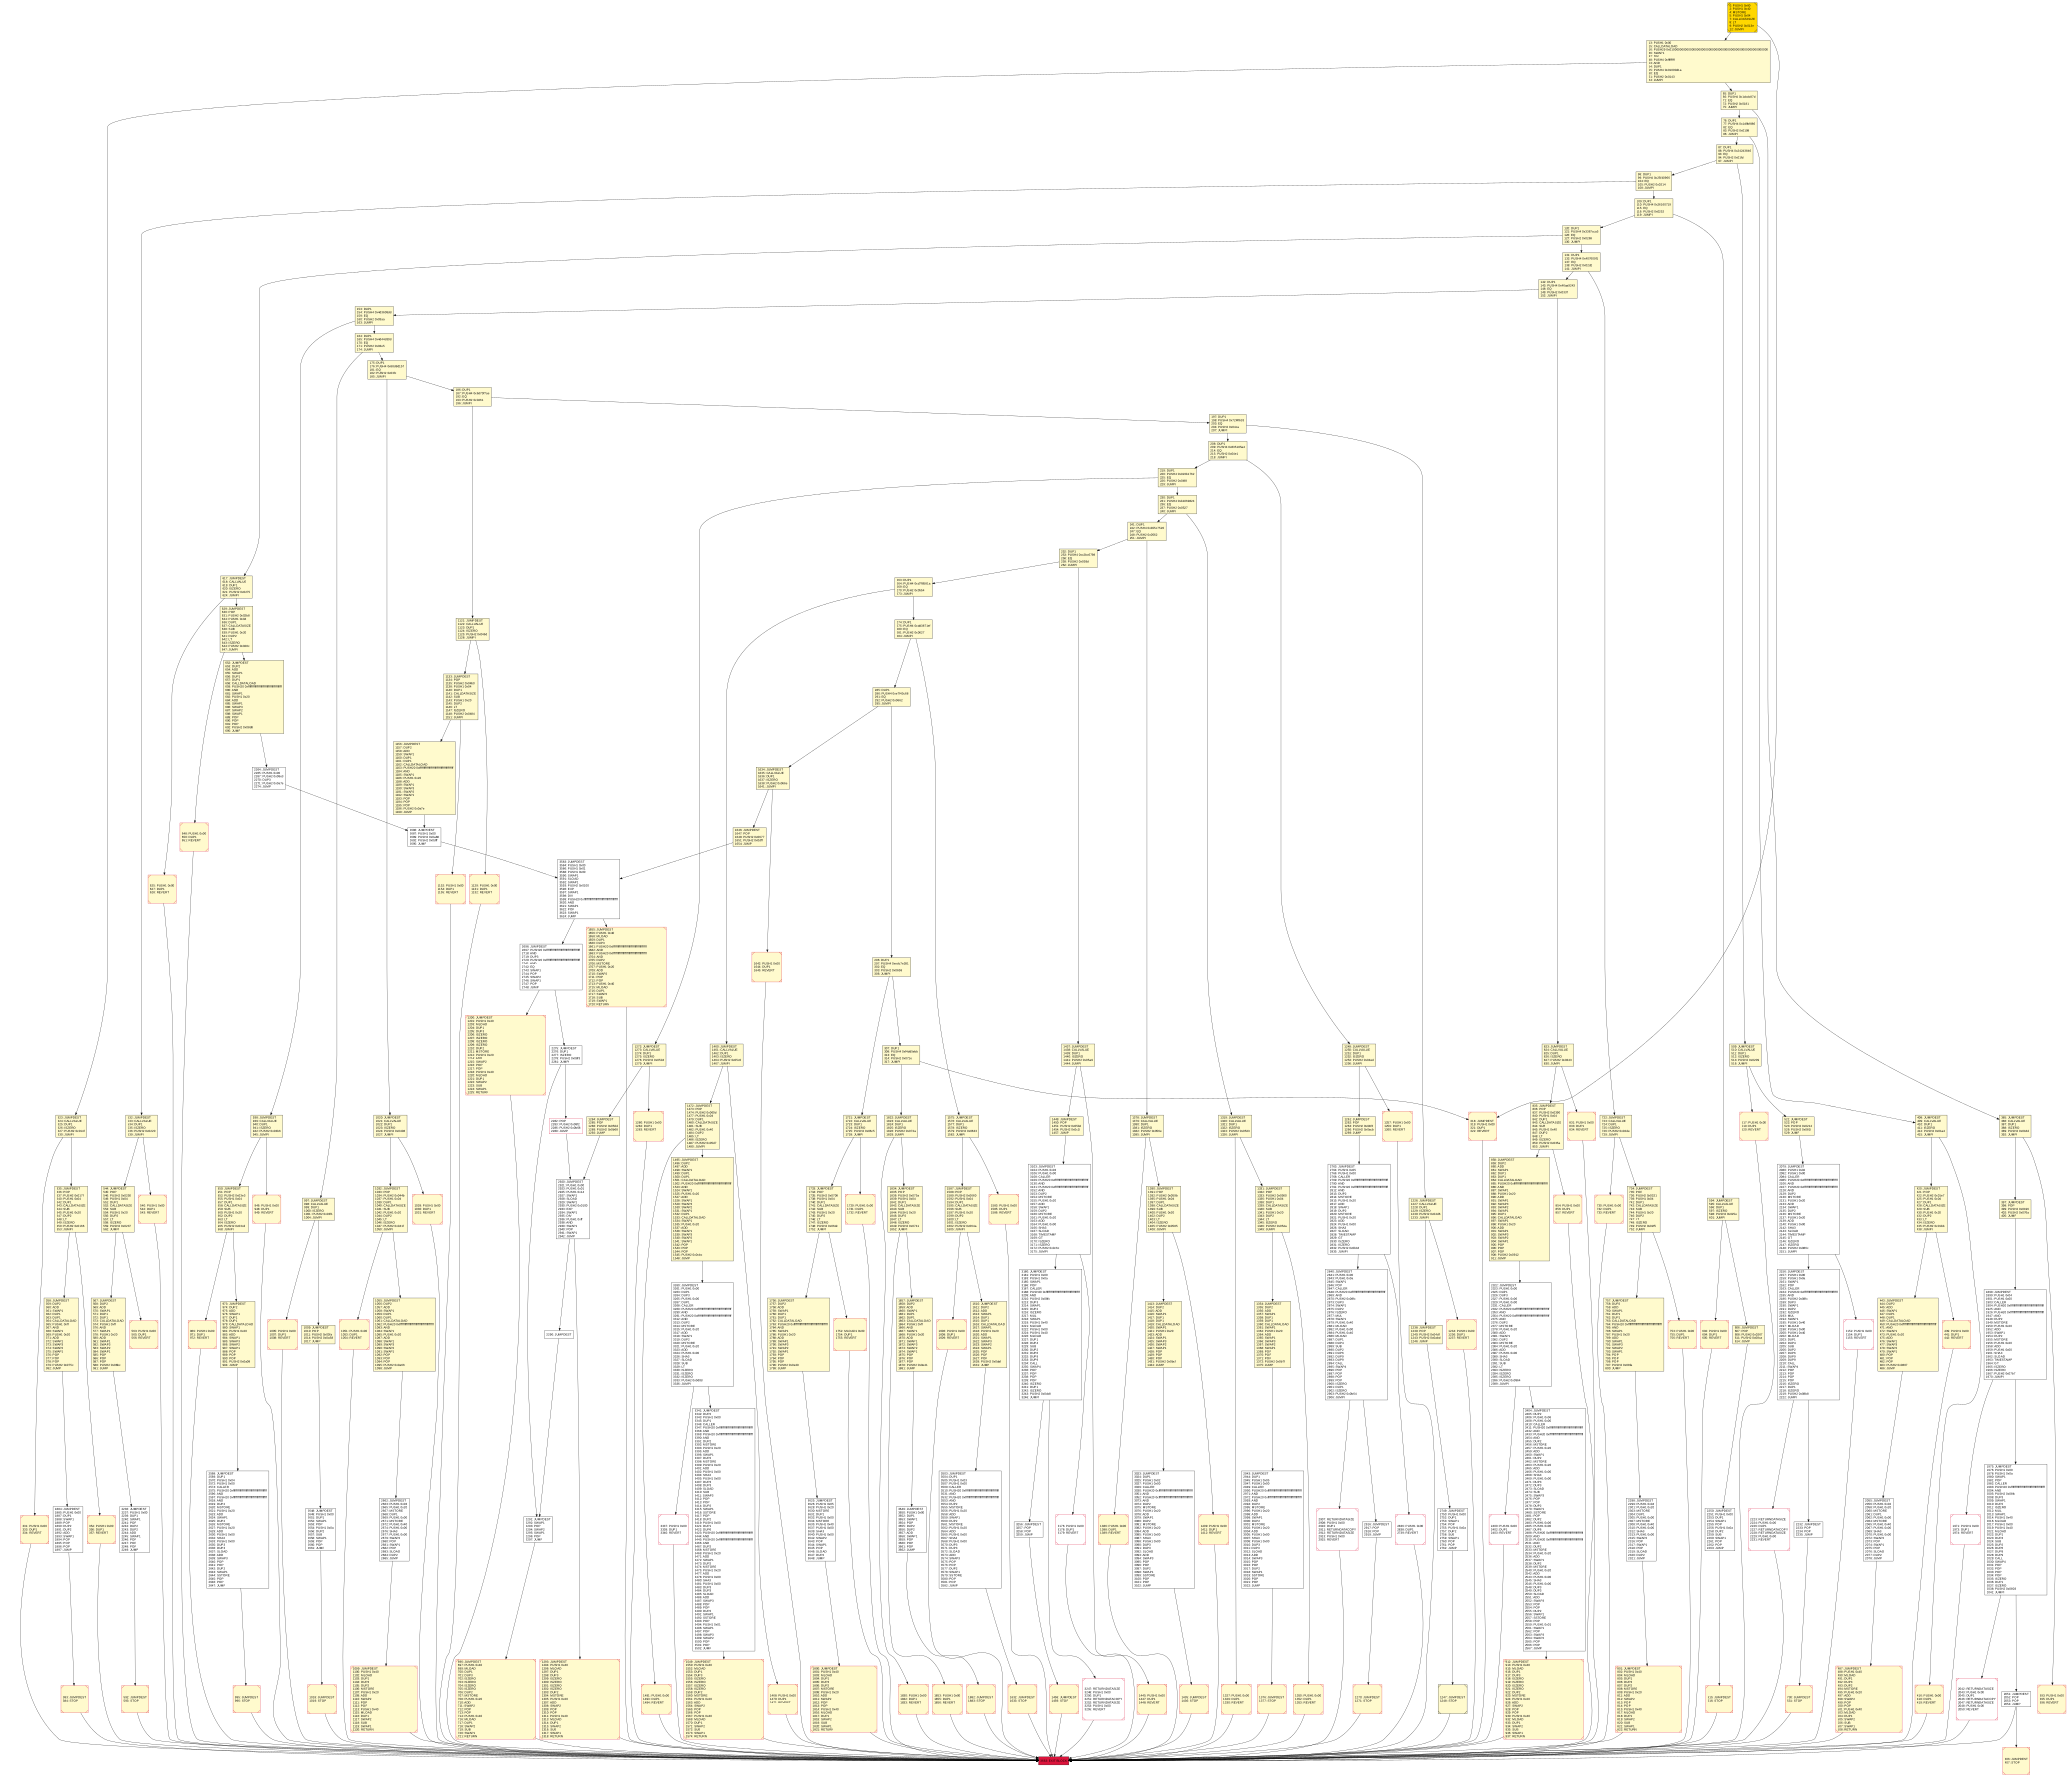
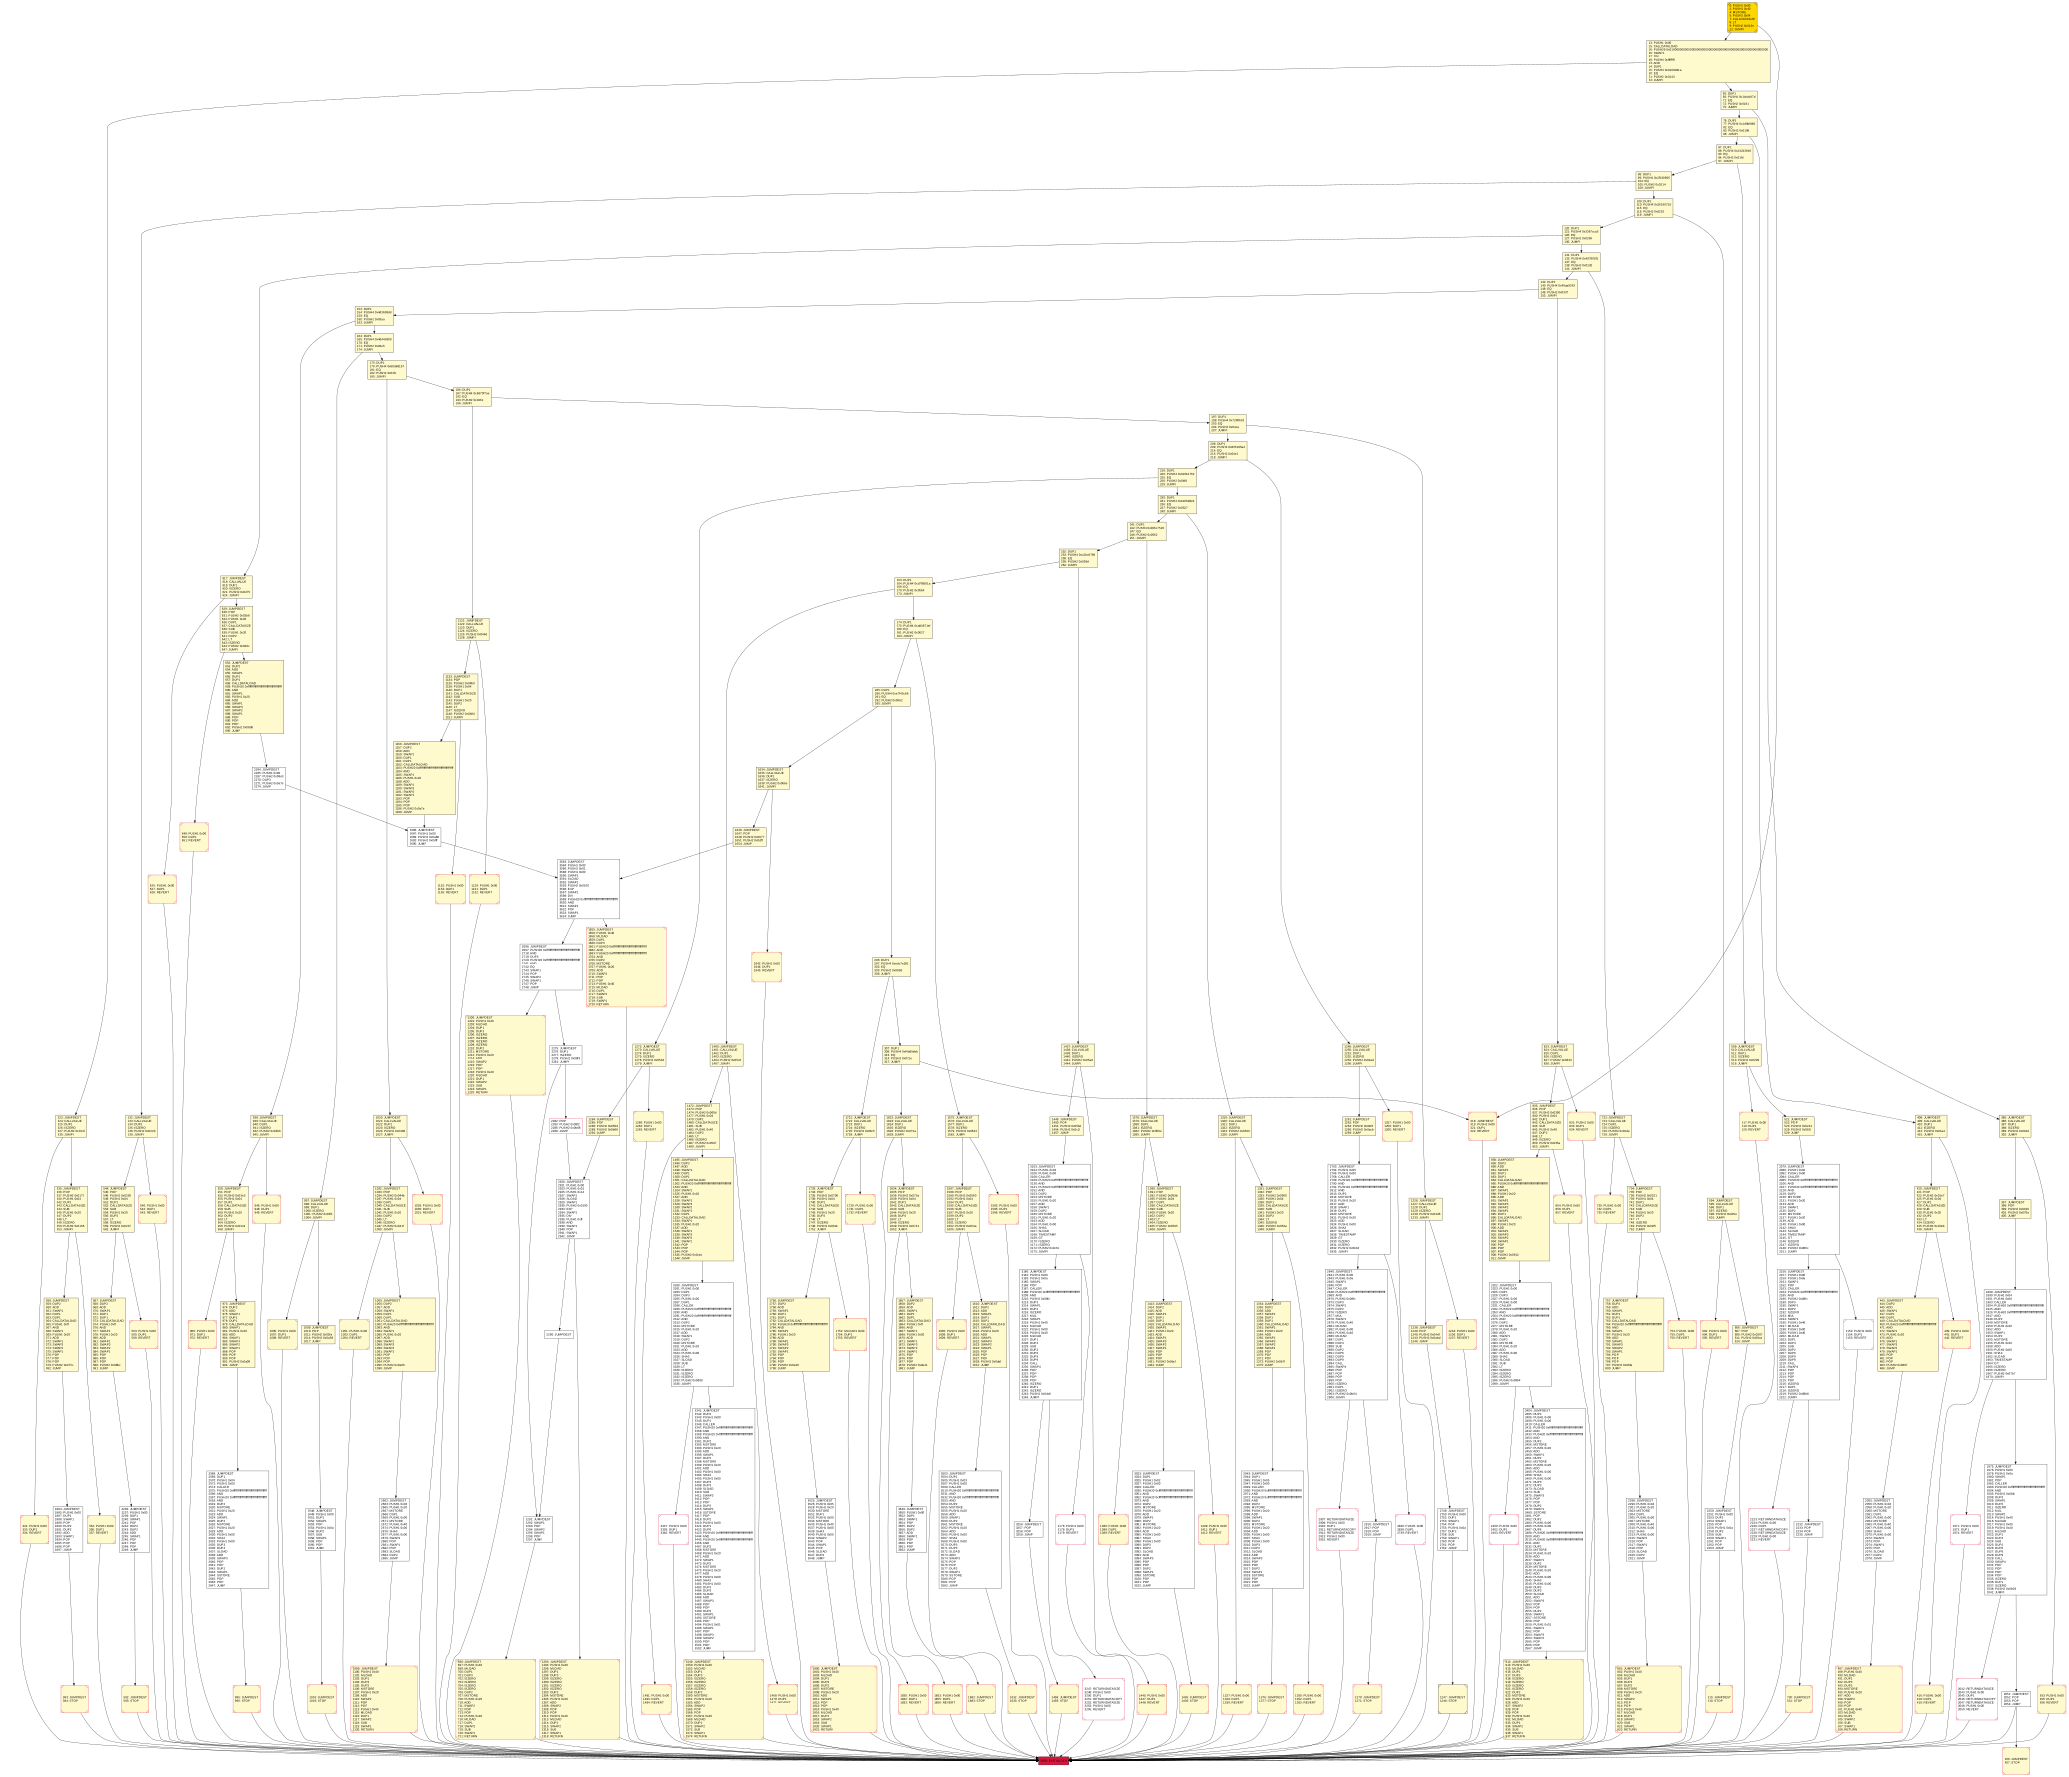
none -> (159, 1728)
none -> (1568, 1755)
